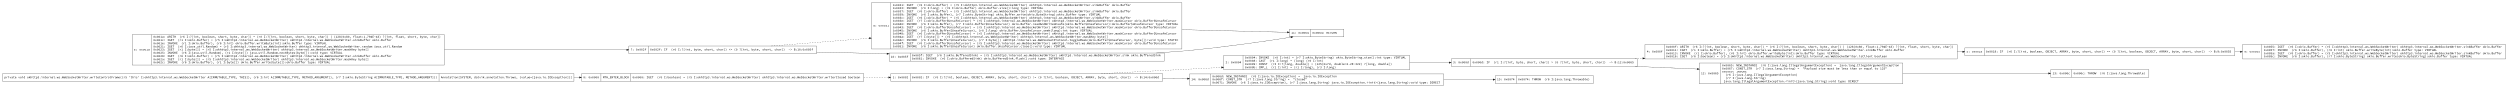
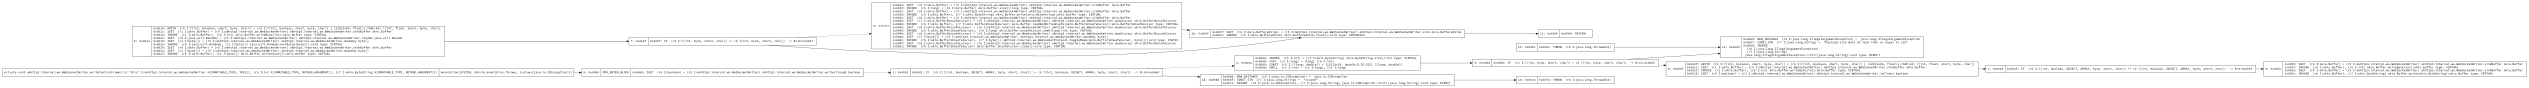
(1235, 31) -> (1185, 30)
(1976, 73) -> (1666, 47)
